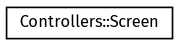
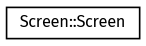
(90, 23) -> (73, 23)
